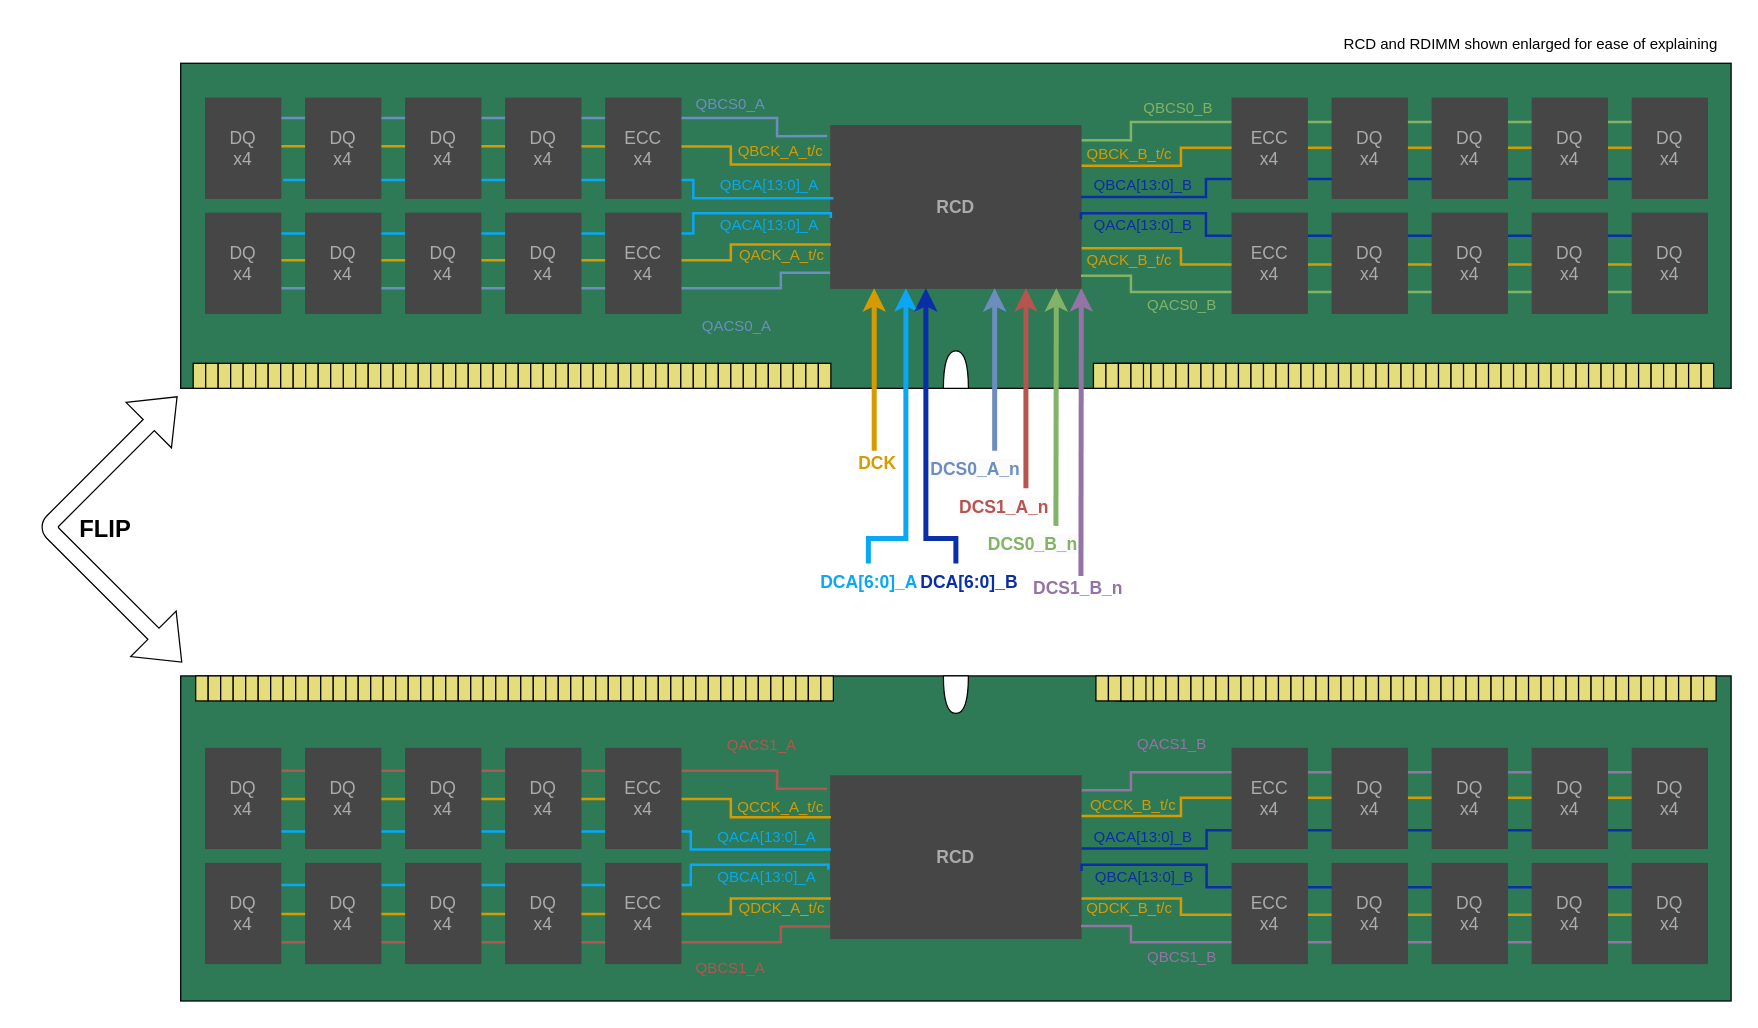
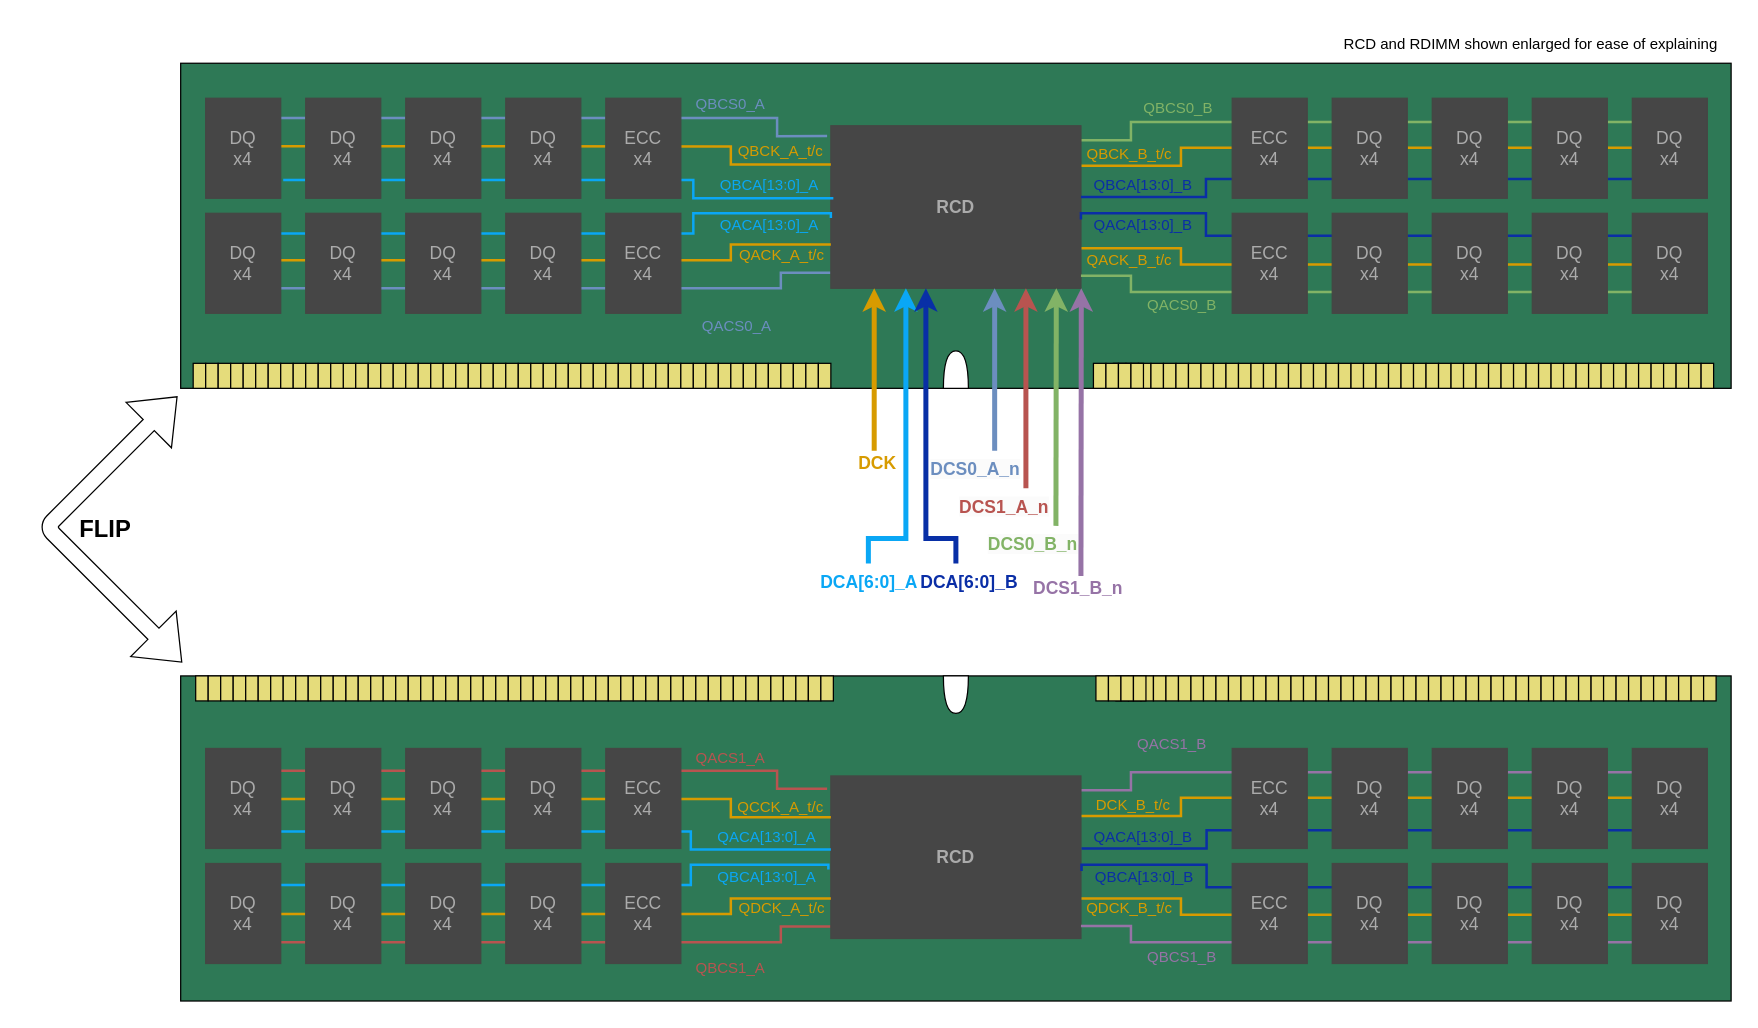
(762, 746) -> (731, 758)
(1133, 806) -> (1133, 806)
